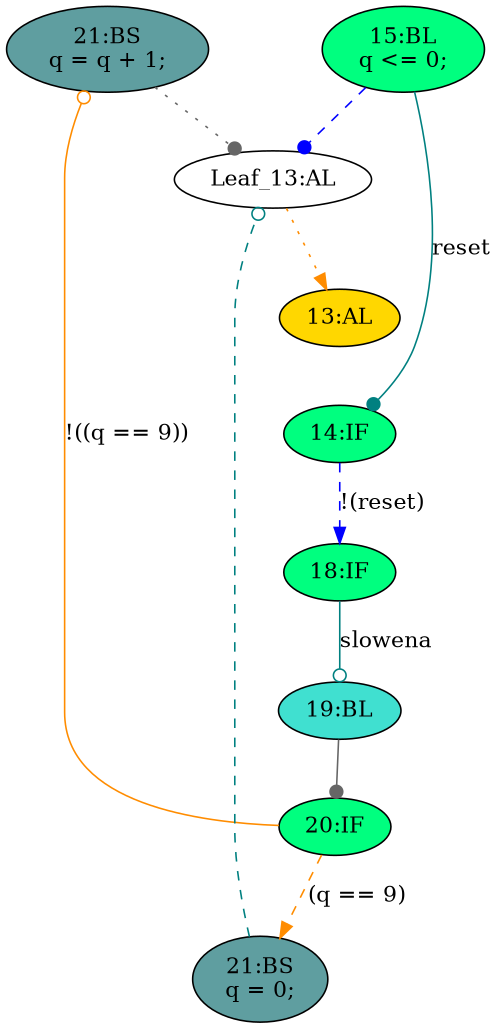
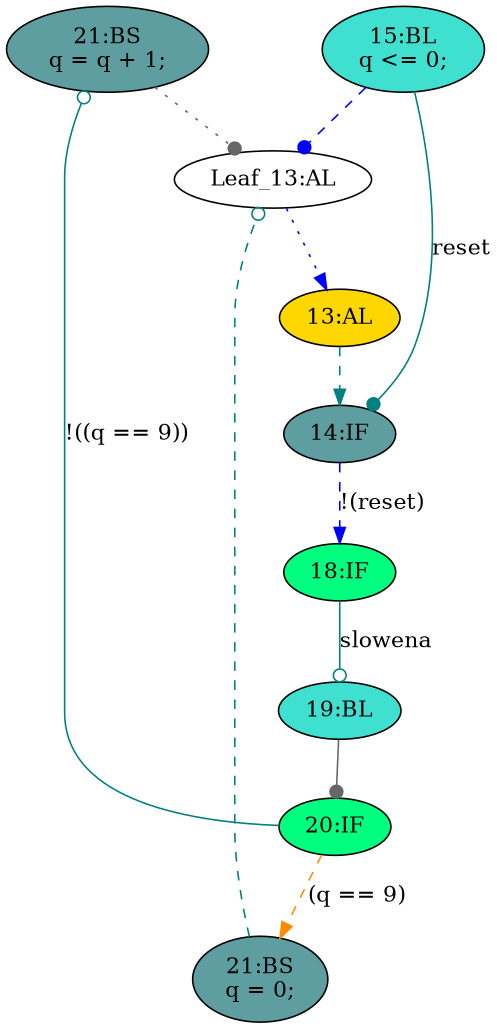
(403, 49) -> (403, 49)
(303, 242) -> (303, 242)
none -> (340, 368)
(340, 434) -> (340, 434)
(65, 540) -> (65, 540)
